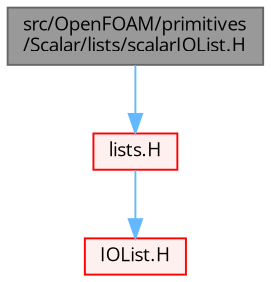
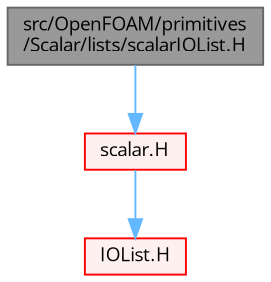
(135, 152) -> (135, 152)
